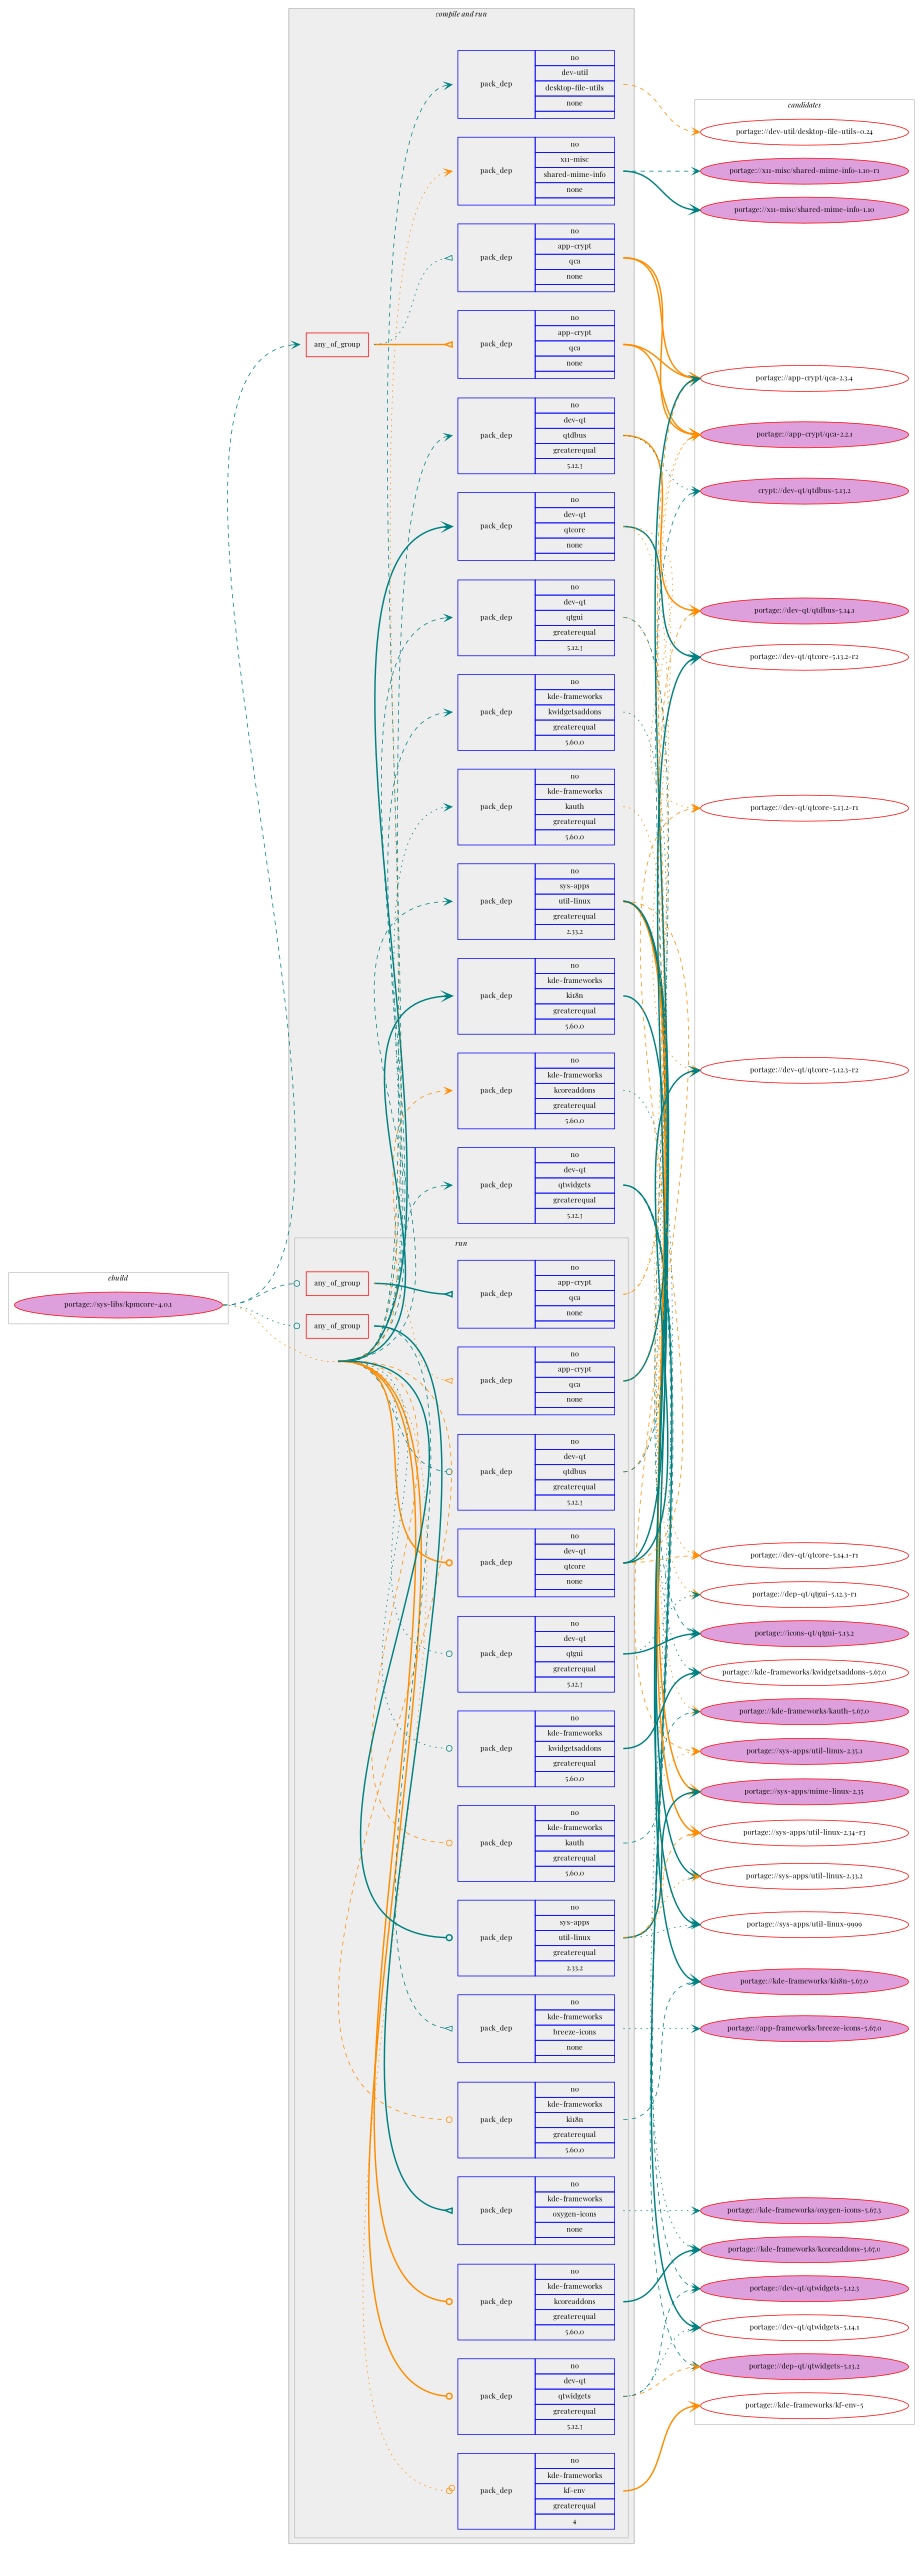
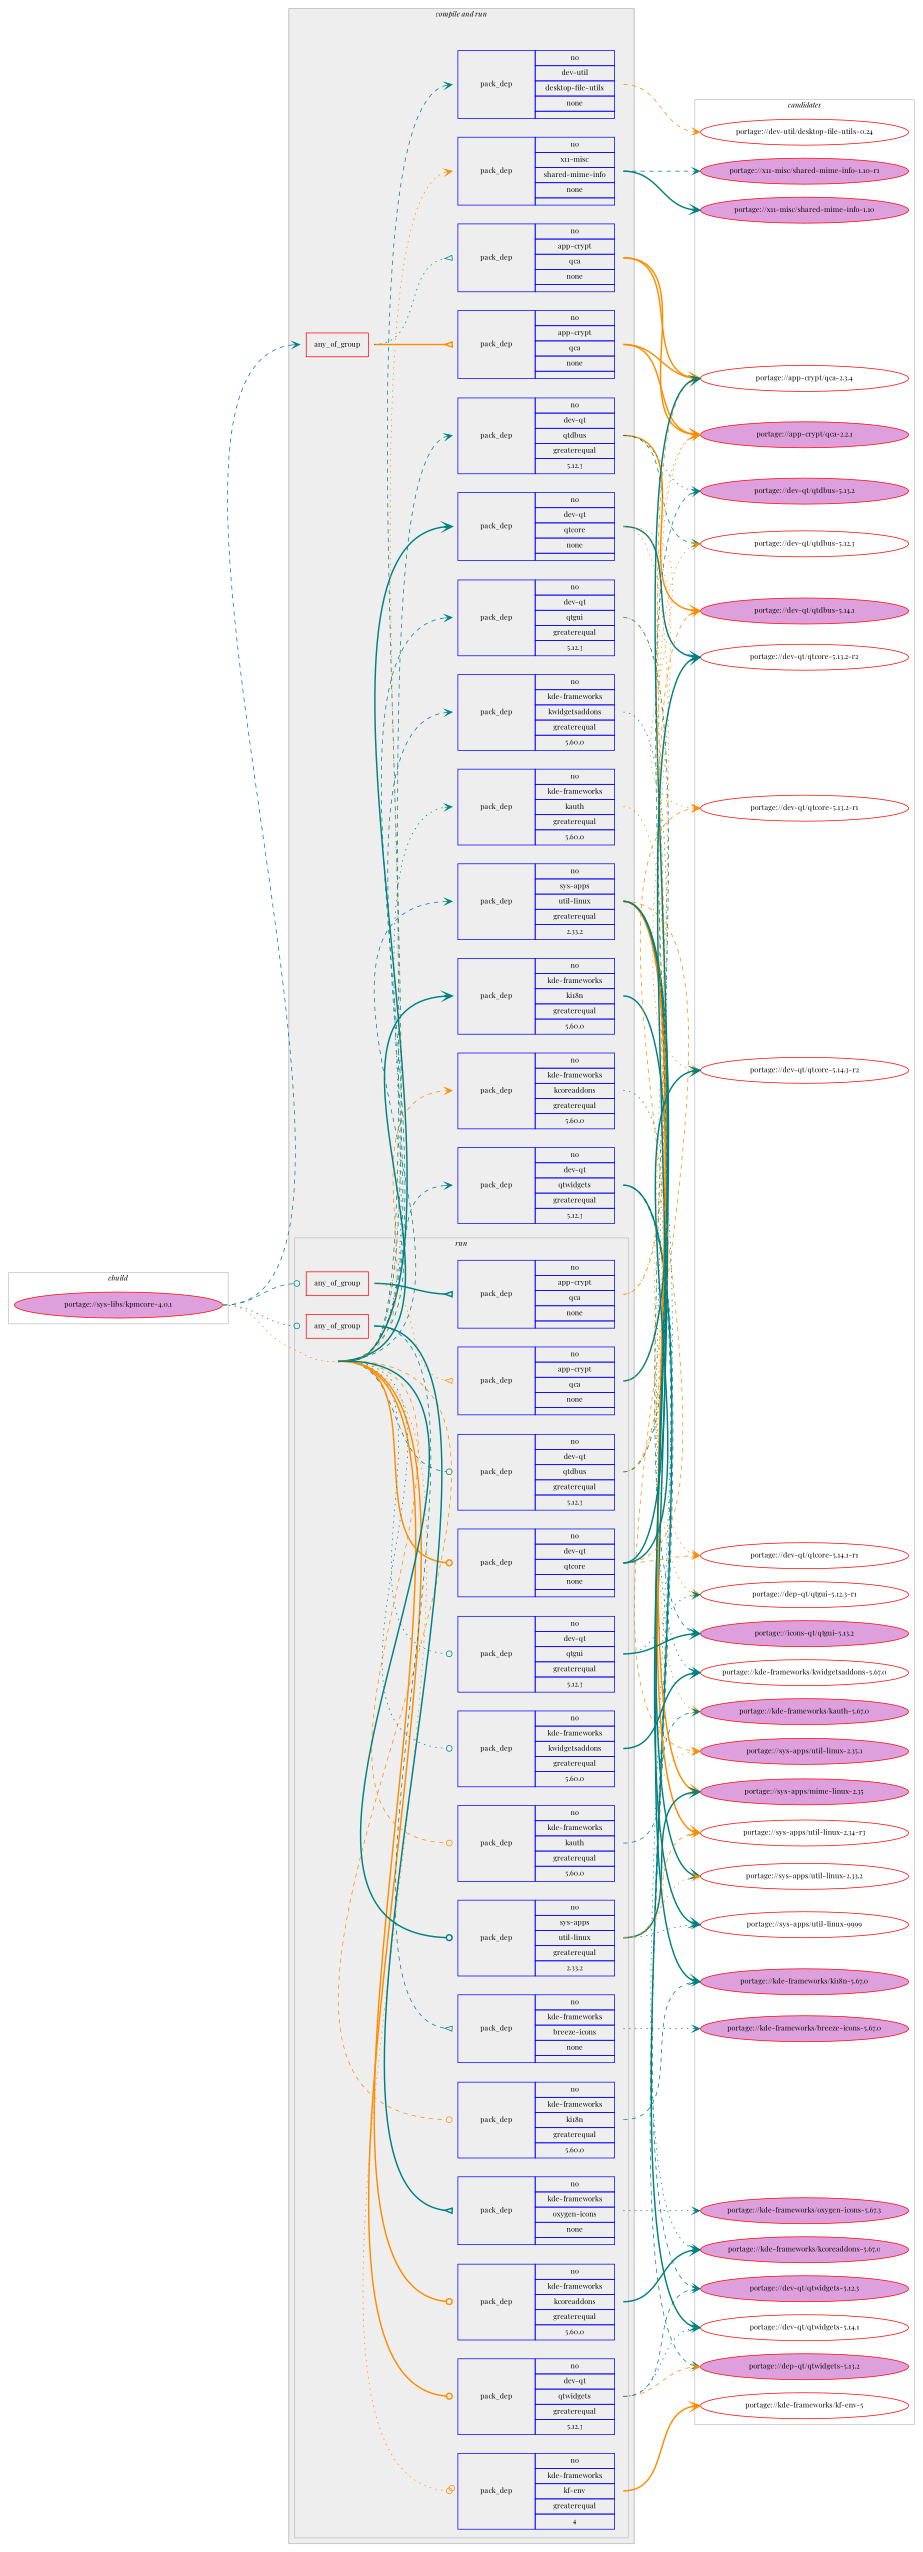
(805, 491) -> (805, 491)
none -> (805, 544)
(805, 1070) -> (805, 1070)
(805, 2029) -> (805, 2029)
